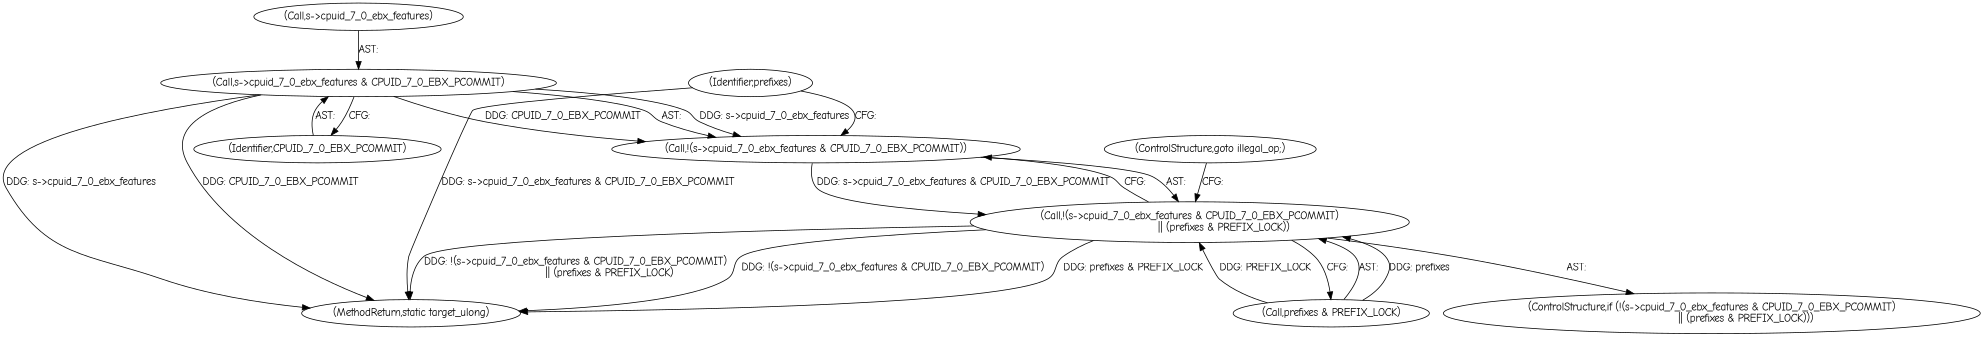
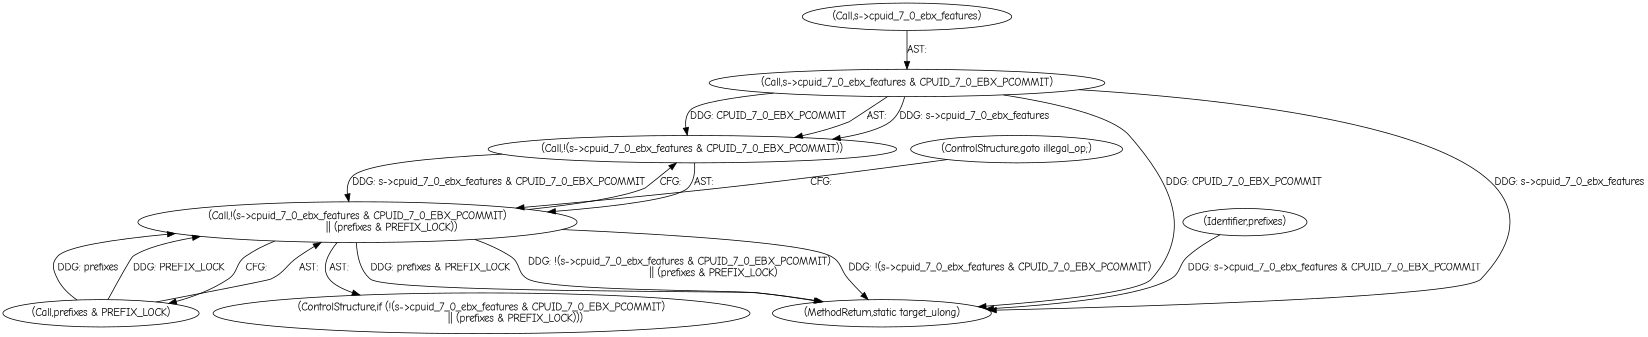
(839, 102) -> none
(317, 149) -> none
